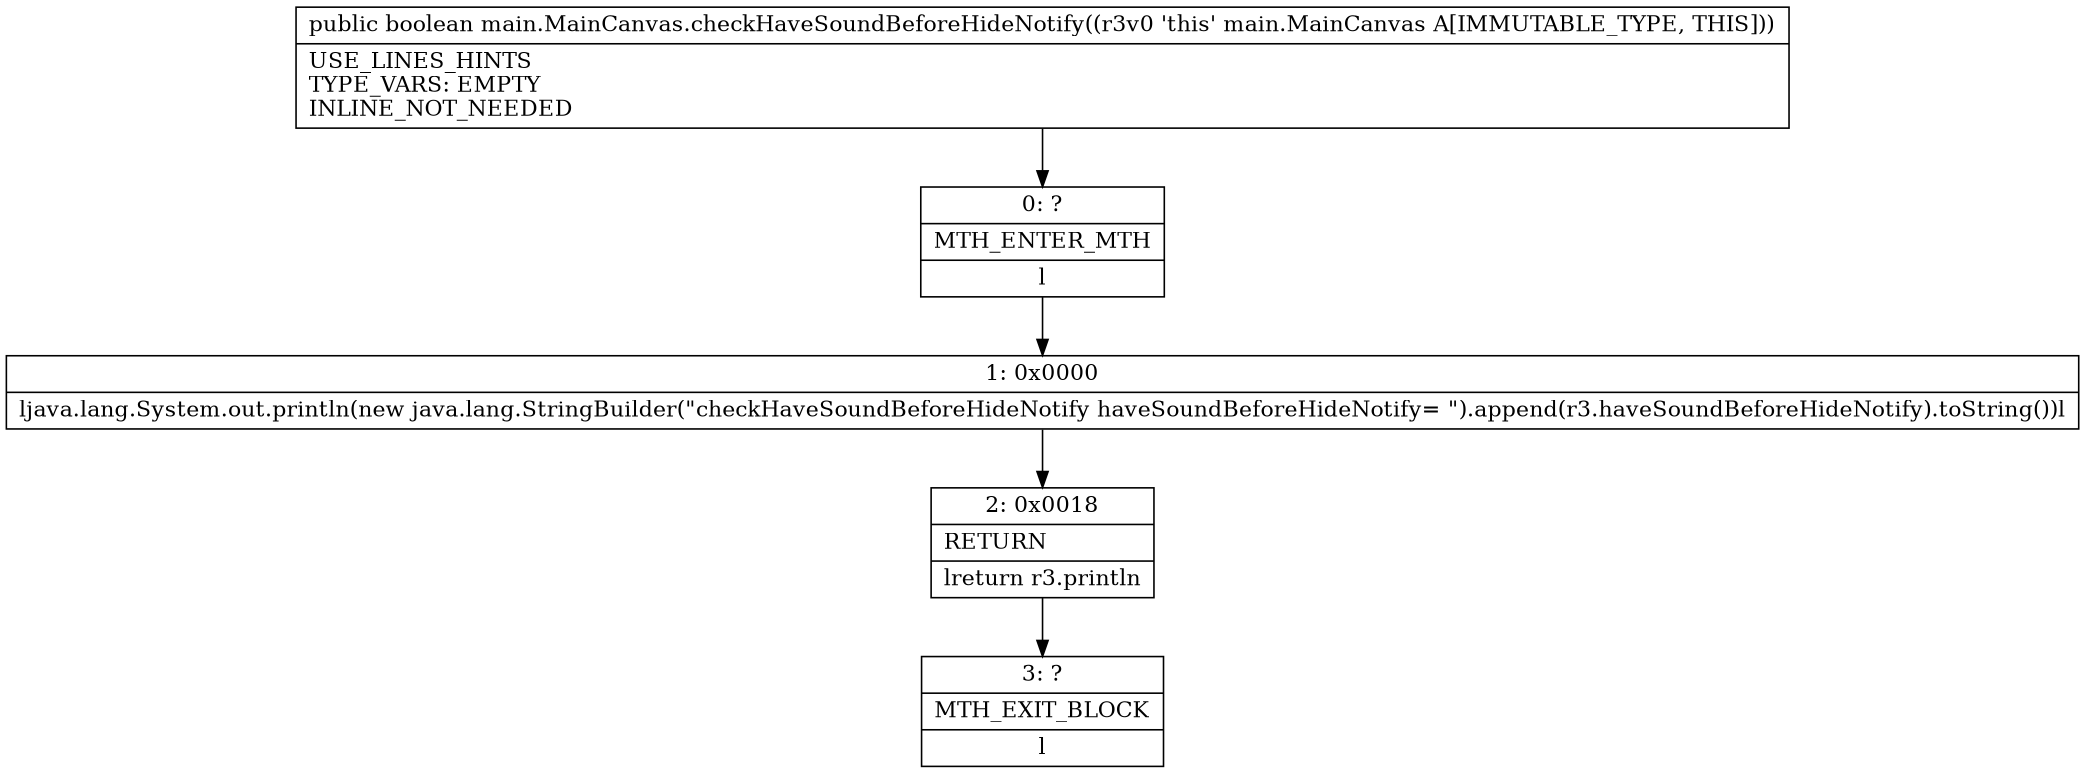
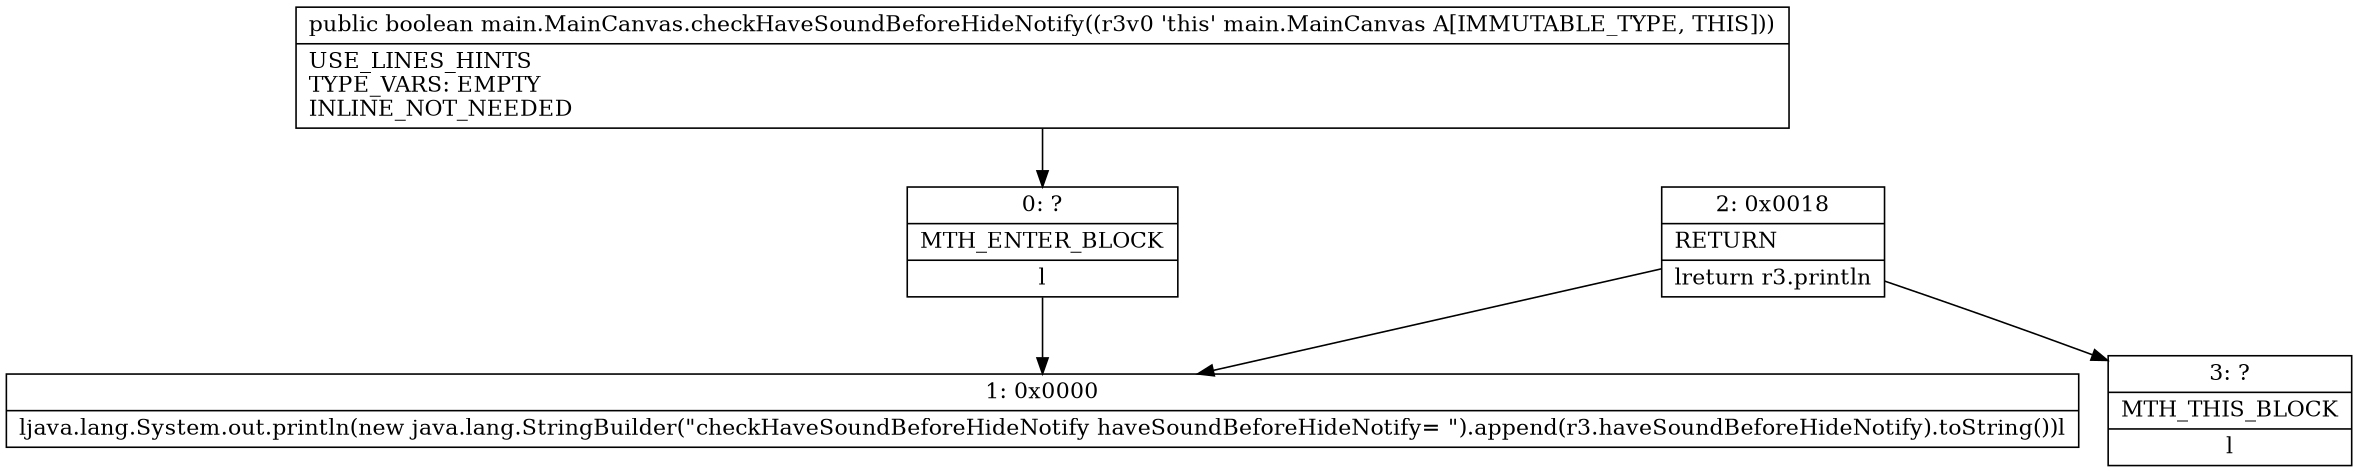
(1043, 241) -> (1043, 241)
(1043, 450) -> (1437, 320)
(1043, 711) -> (2230, 410)
